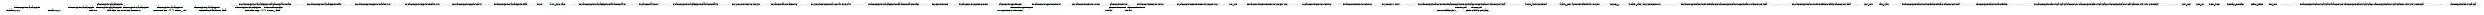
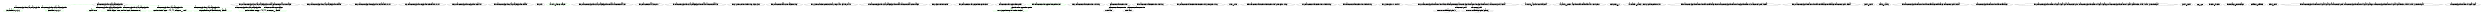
(2200, 5) -> (2200, 5)
(76, 6) -> (63, 5)
(1022, 8) -> (1022, 8)
(1477, 11) -> (1477, 11)
